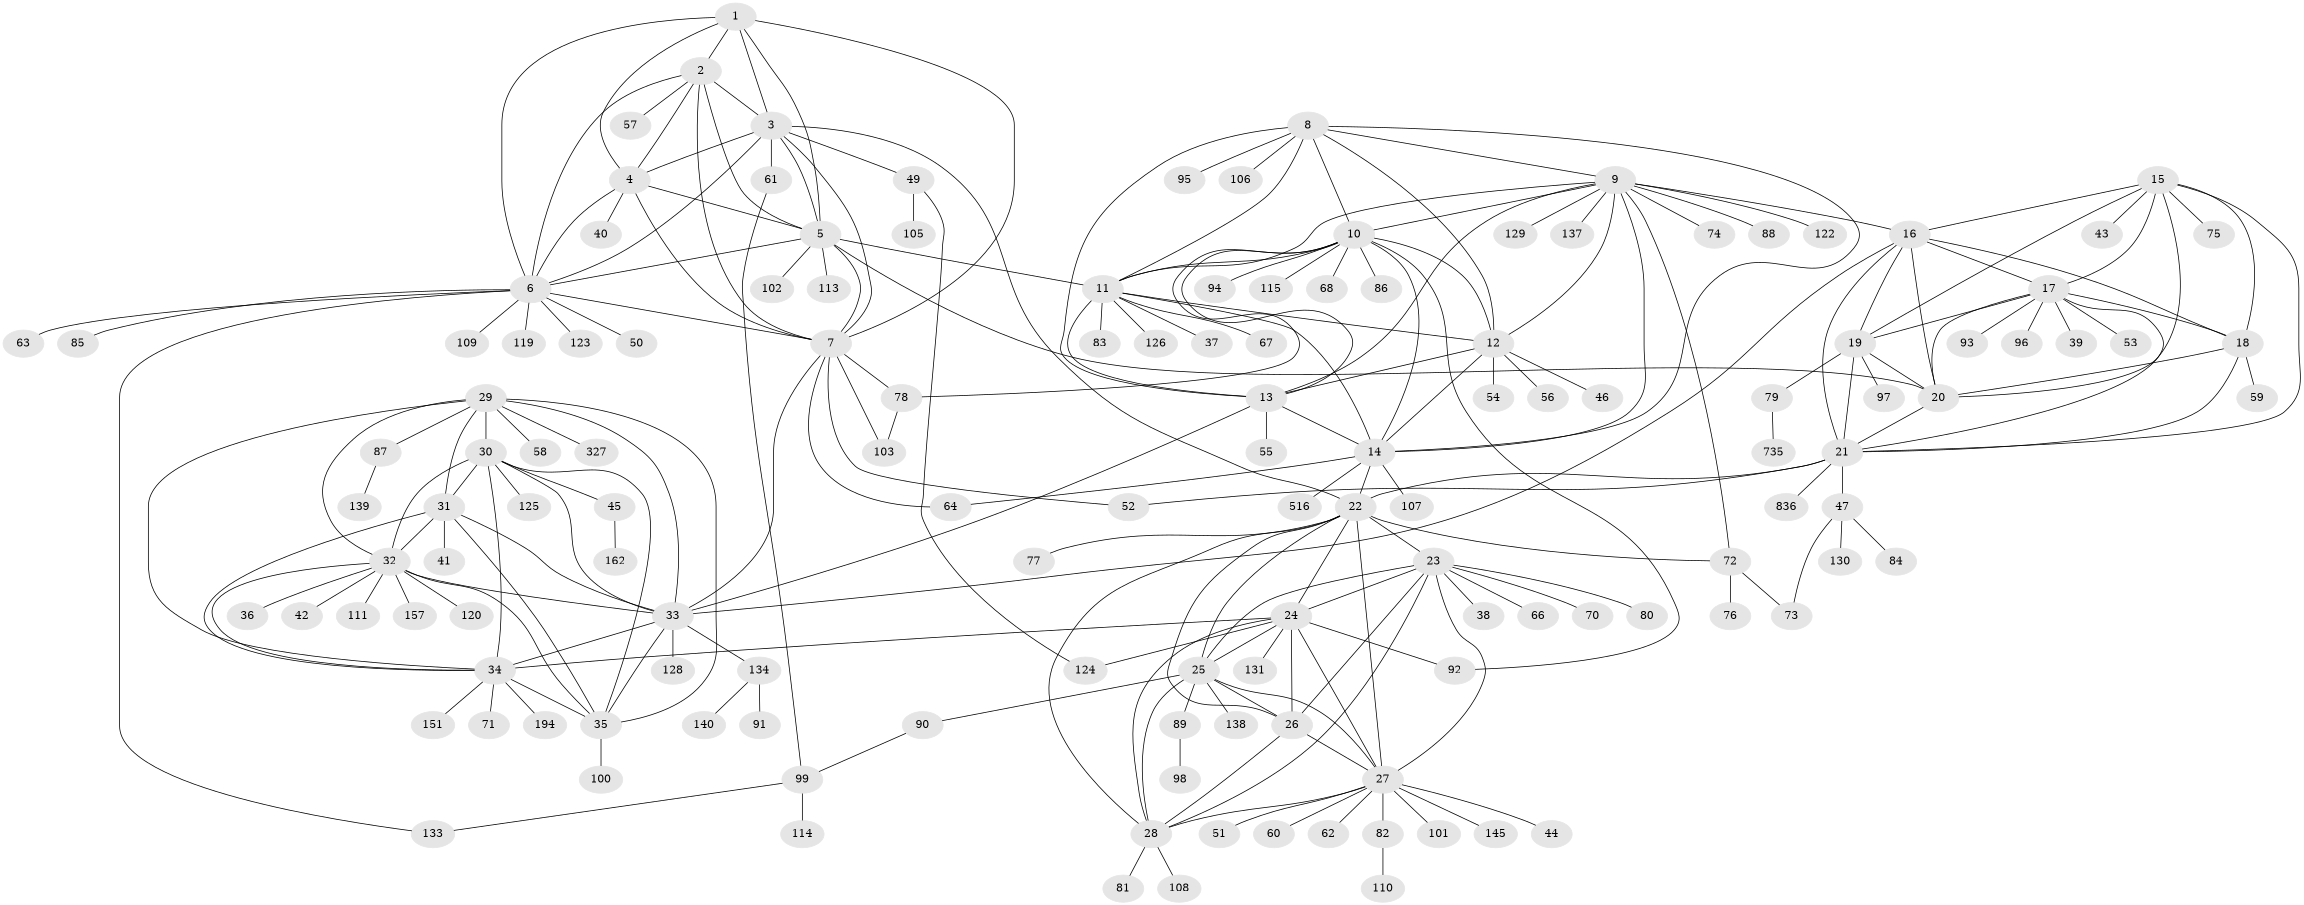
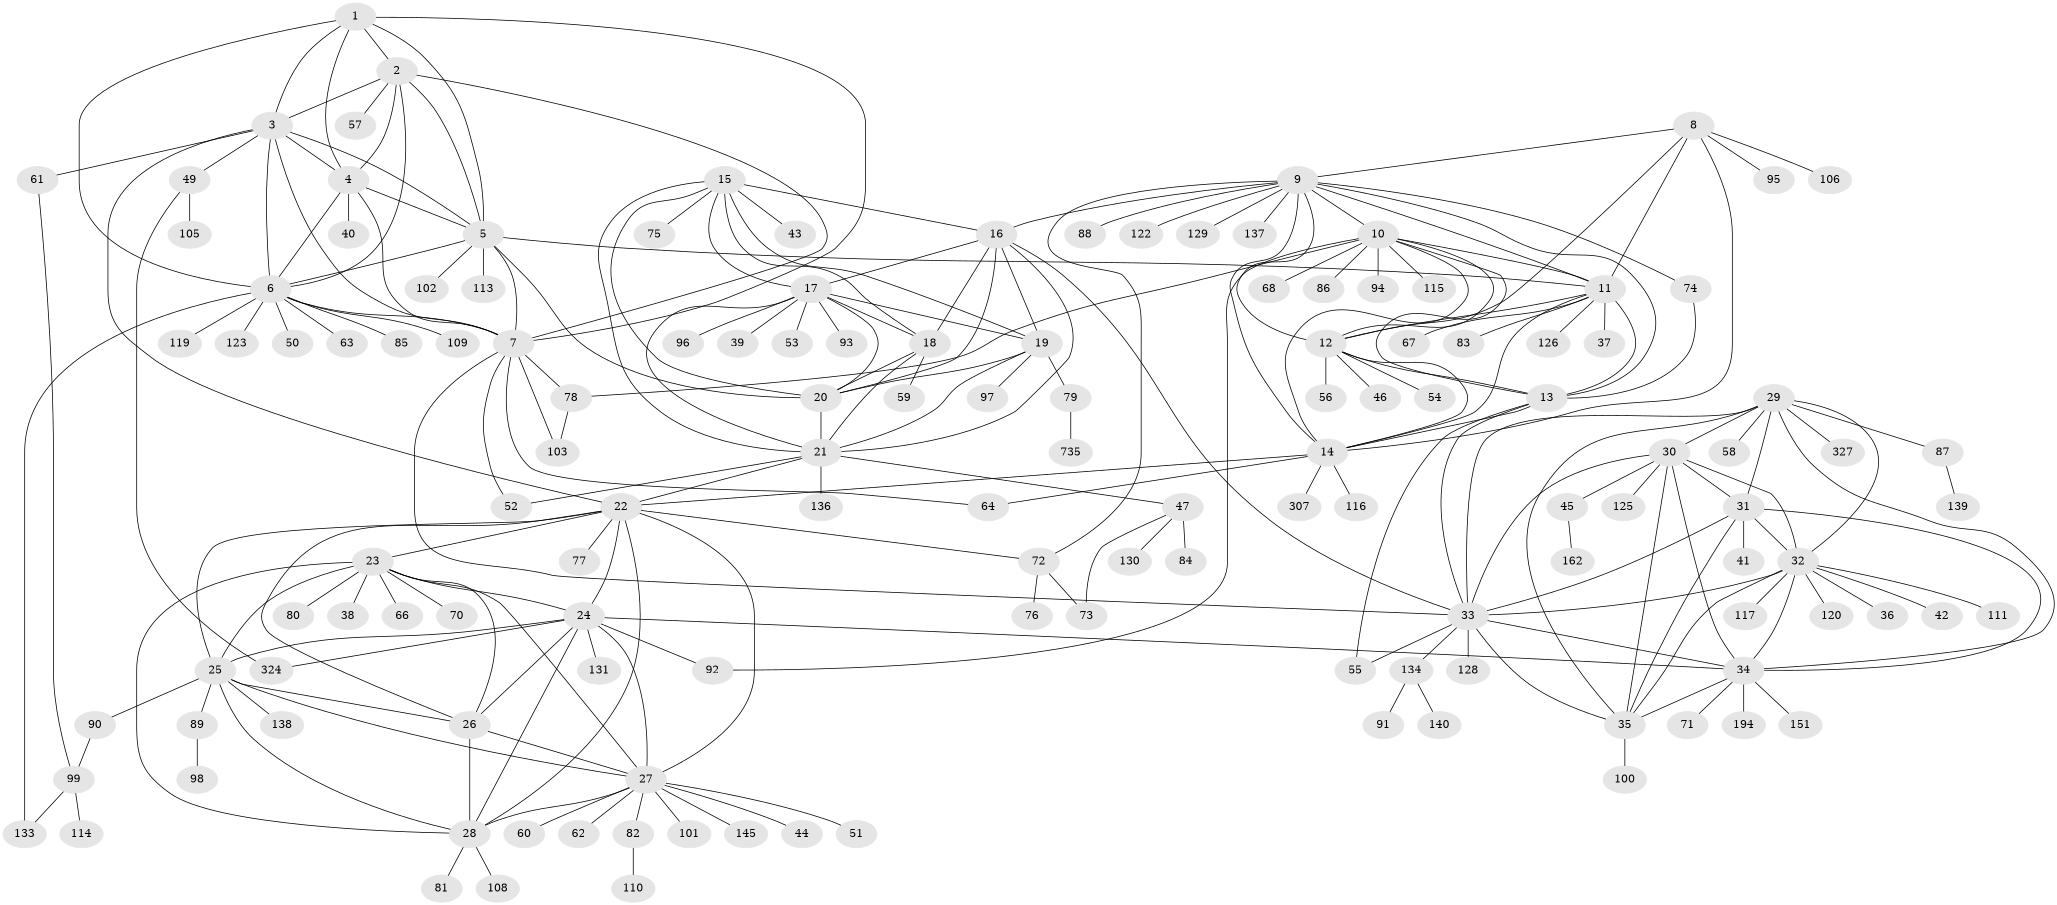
(1331, 180) -> none
(1074, 272) -> (1657, 379)
(1300, 507) -> (1356, 507)
(1412, 507) -> (1299, 507)
(1786, 507) -> (821, 507)
(415, 616) -> (1745, 616)
none -> (1412, 643)
(1085, 671) -> (271, 671)
